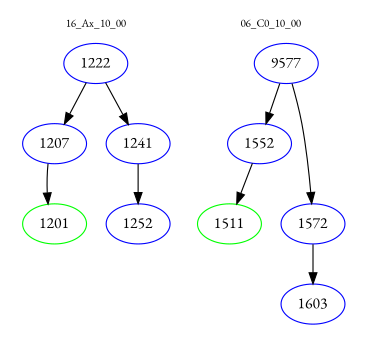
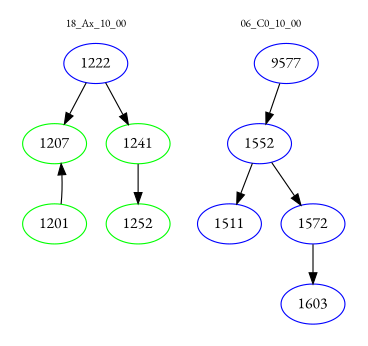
(96, 24) -> (96, 24)
(304, 137) -> (283, 179)
(55, 144) -> (55, 144)
(138, 144) -> (138, 144)
(47, 178) -> (62, 190)
(138, 224) -> (138, 224)
(229, 224) -> (229, 224)
